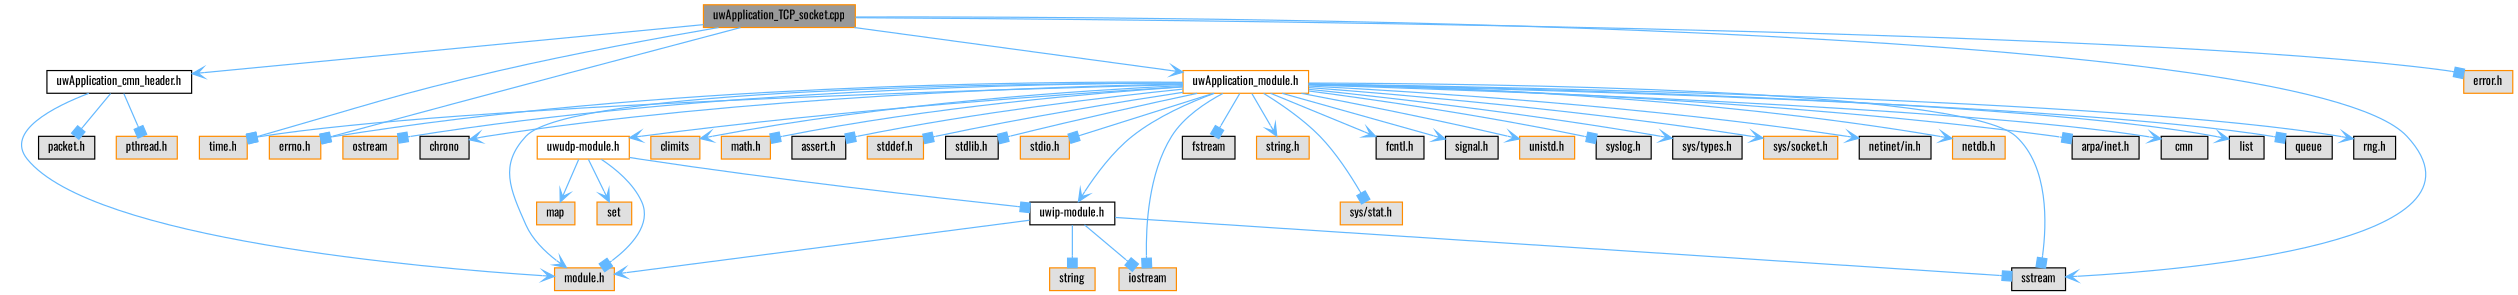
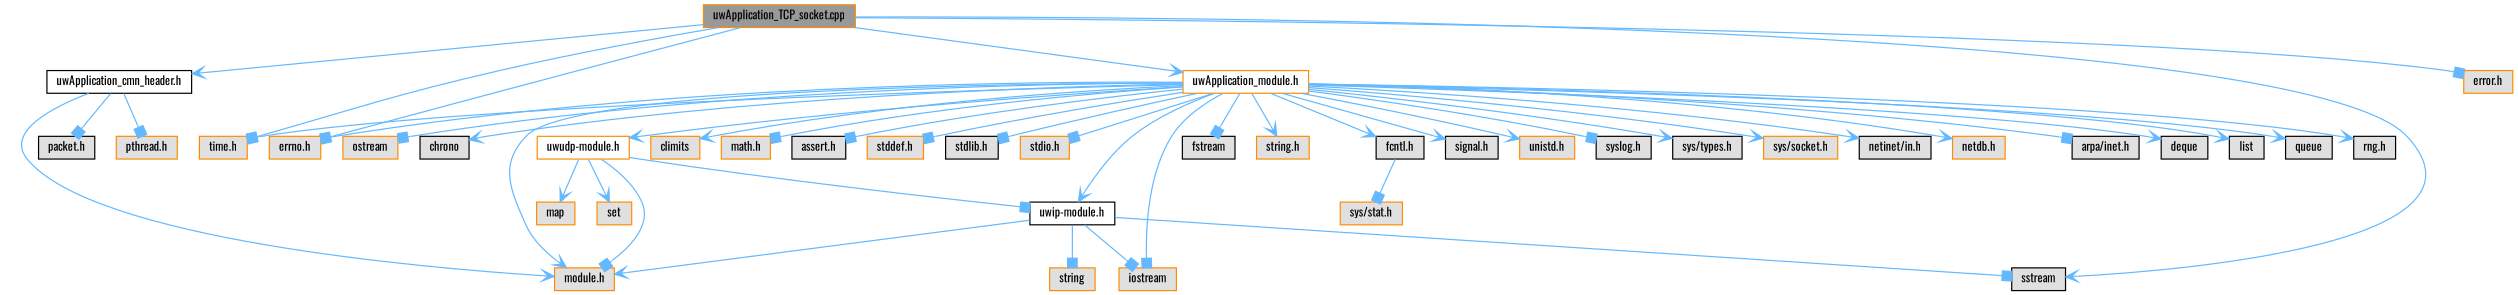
(1728, 93) -> none
(1792, 100) -> (1792, 100)
(1319, 135) -> (1388, 175)
(2185, 148) -> (2185, 148)
